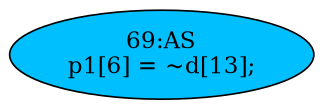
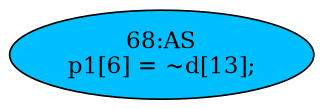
(162, 55) -> (162, 55)
